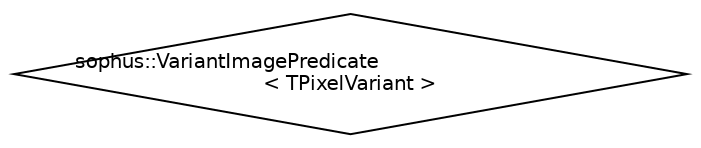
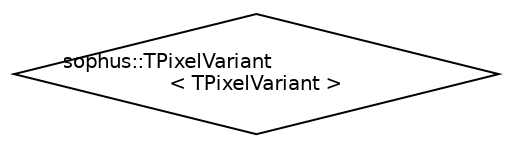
(350, 74) -> (256, 74)
